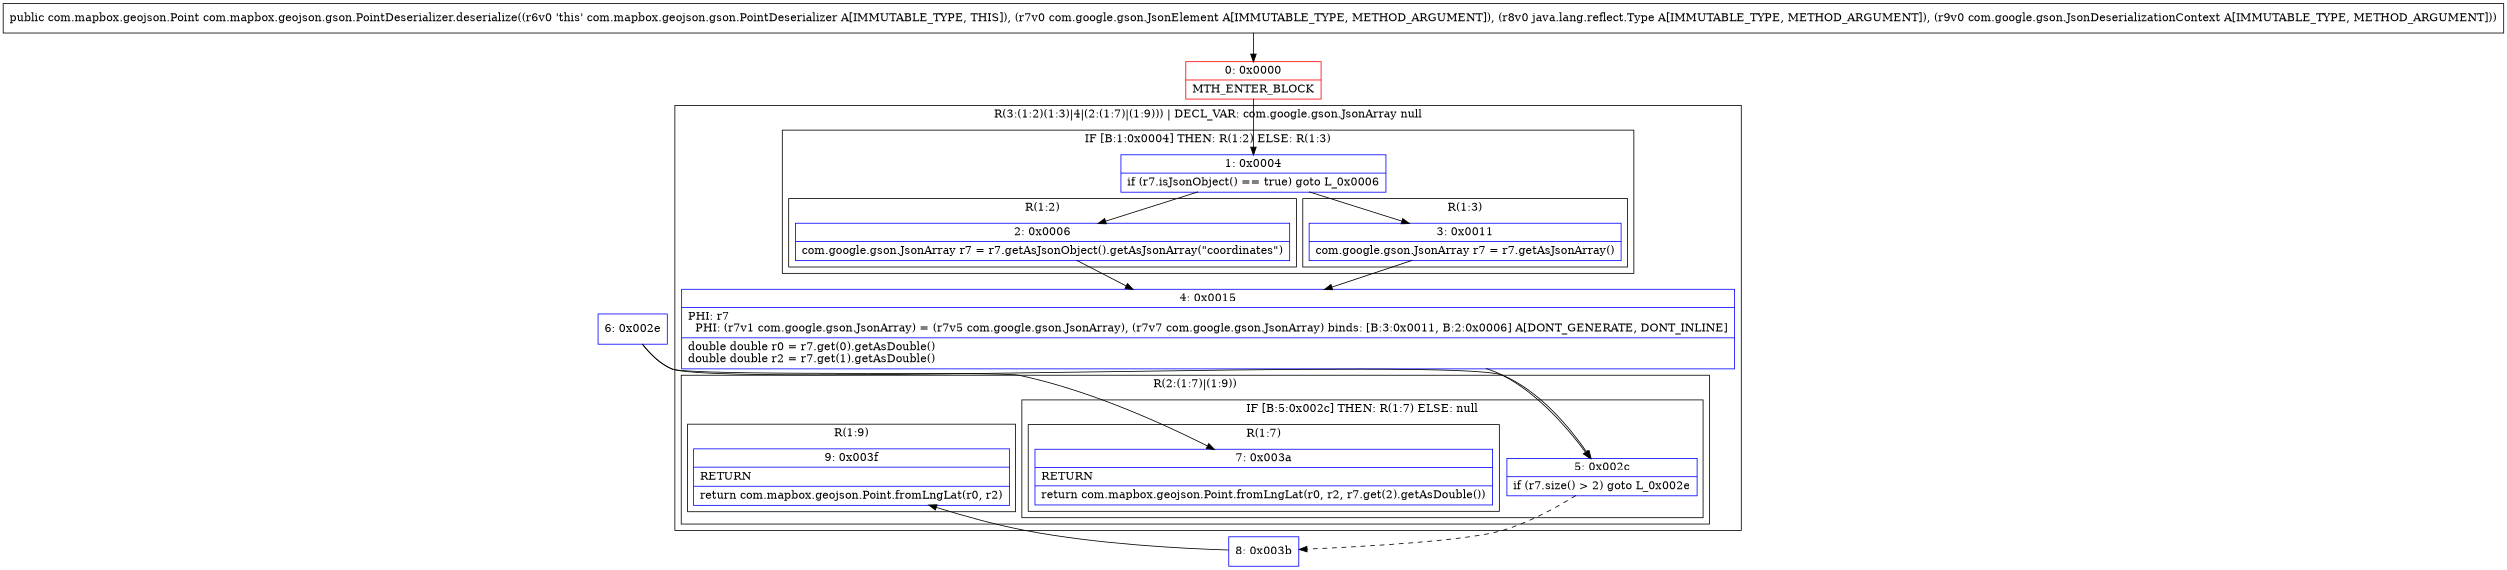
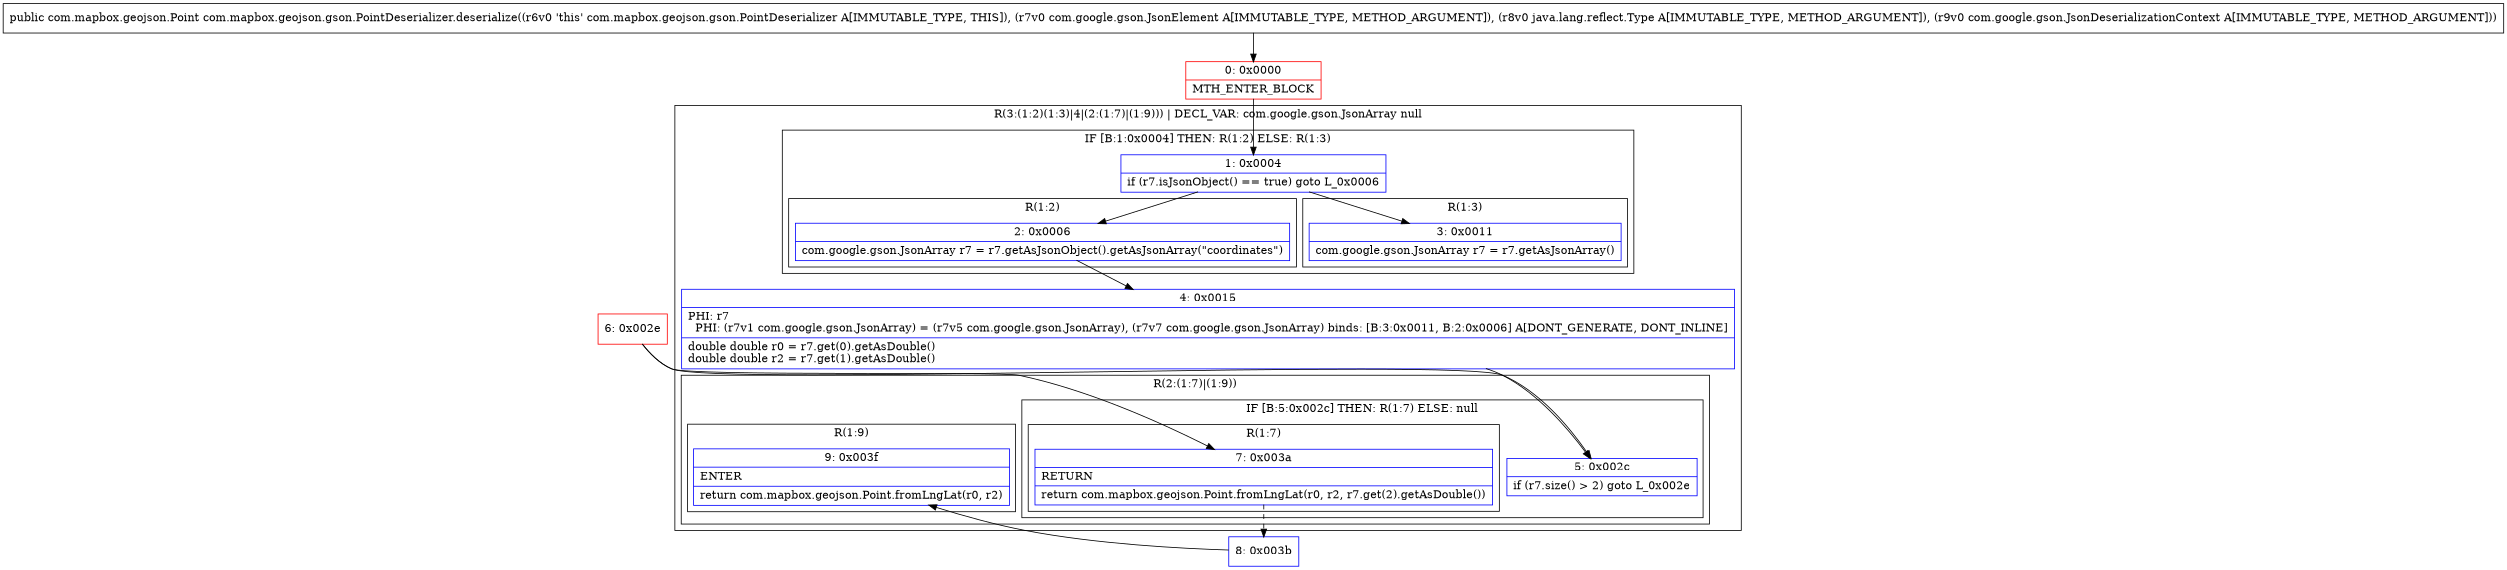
(1358, 278) -> none
(633, 329) -> (633, 329)
(726, 476) -> (721, 476)
(1446, 540) -> (1264, 517)
